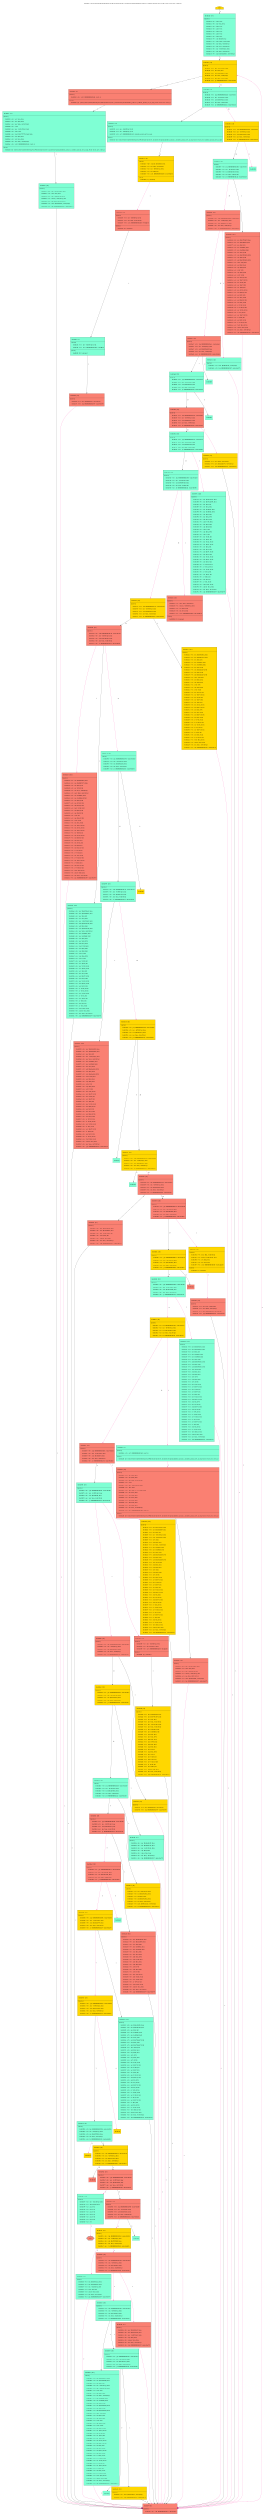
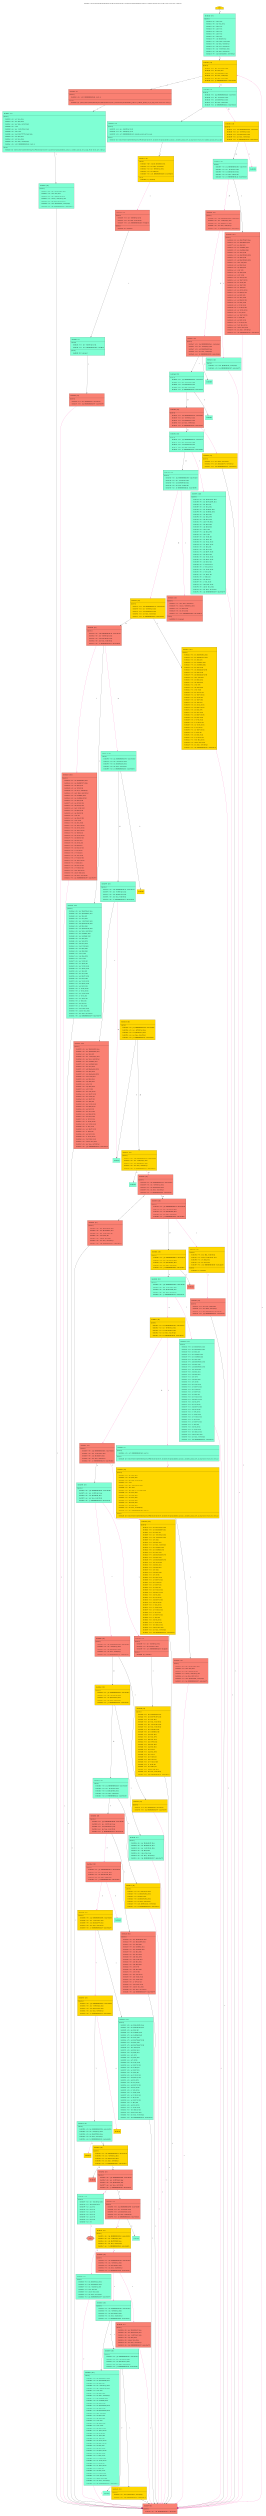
(128, 960) -> (117, 1029)
(168, 1493) -> (168, 1493)
